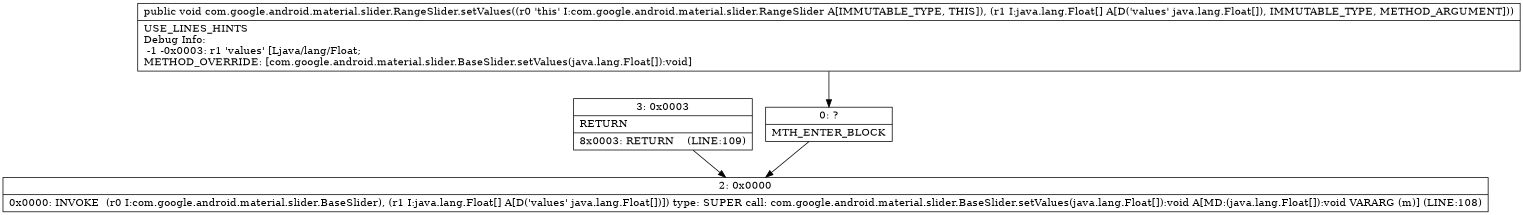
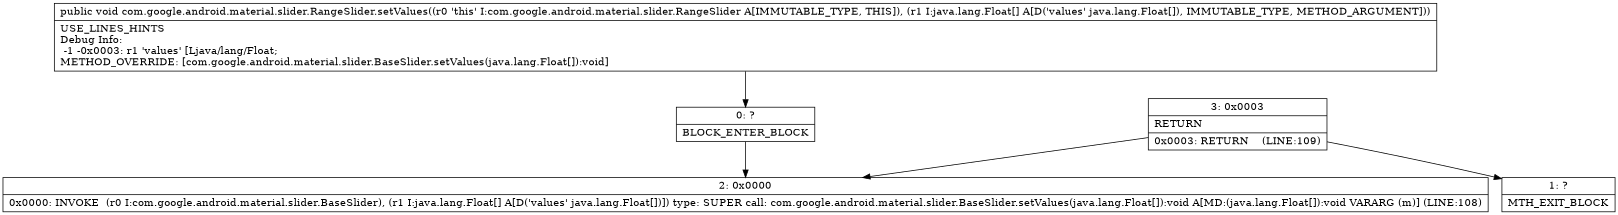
(829, 133) -> (746, 133)
(663, 141) -> (1238, 141)
none -> (1558, 195)
